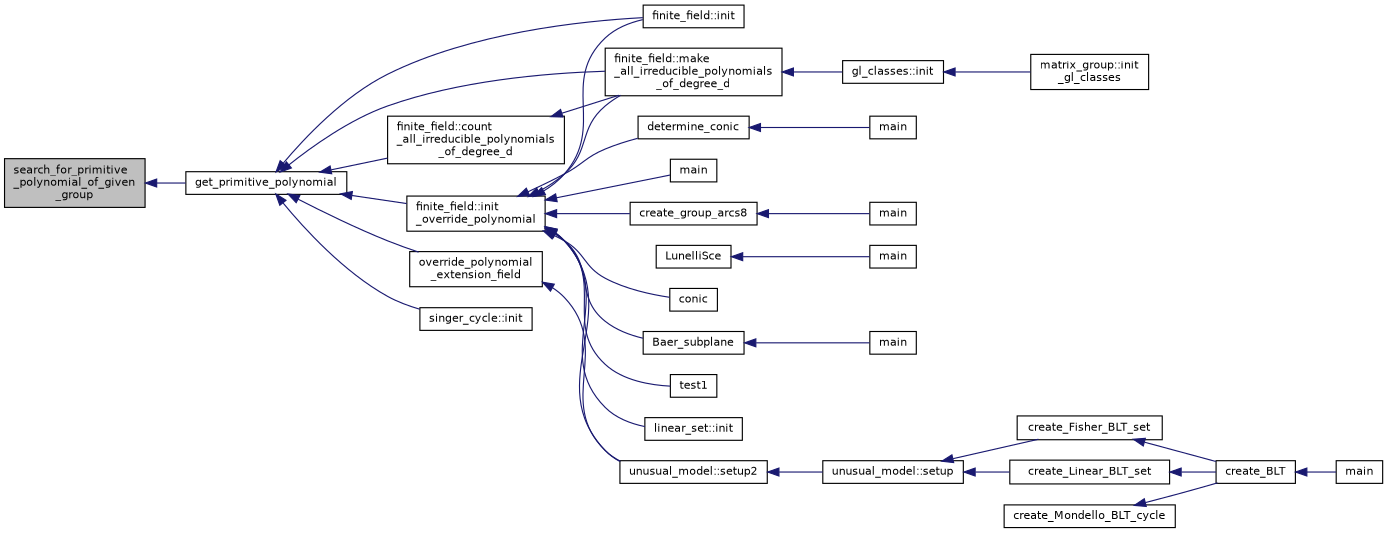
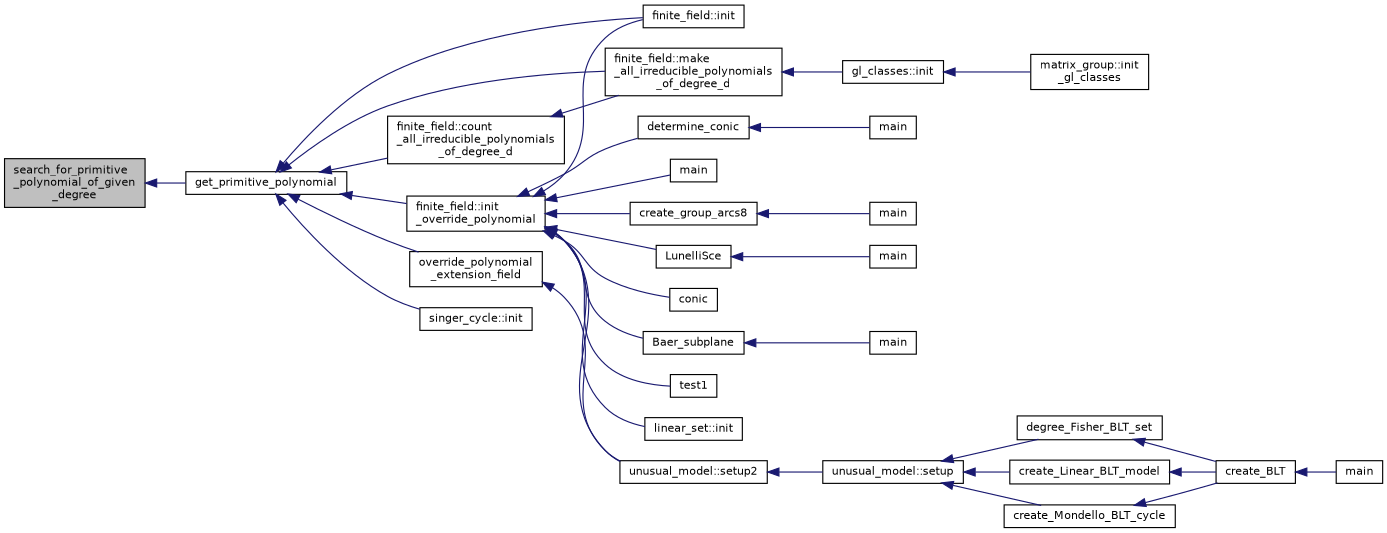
(591, 124) -> (606, 239)
(75, 183) -> (75, 183)
(1090, 428) -> (1090, 428)
(1090, 472) -> (1090, 472)
none -> (997, 495)
